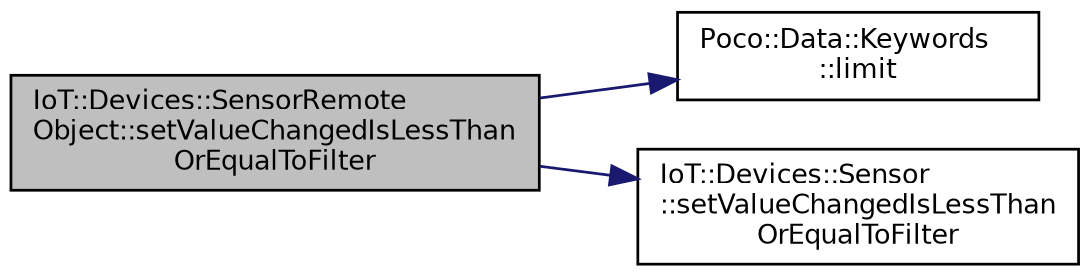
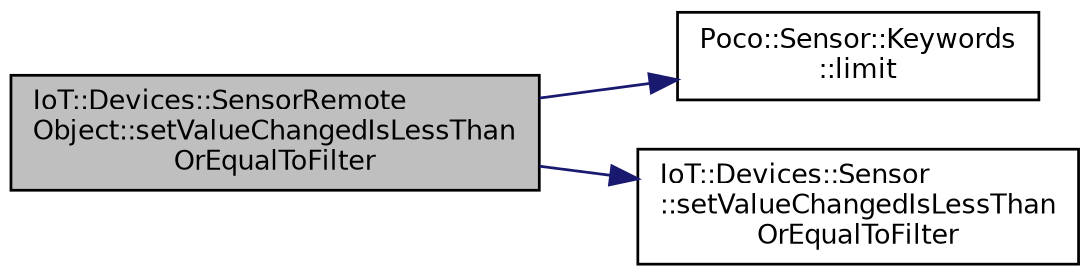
(858, 56) -> (858, 56)
